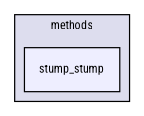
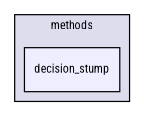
(72, 70) -> (72, 70)
